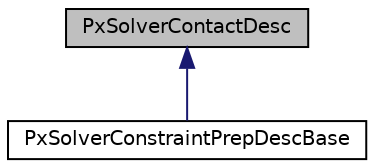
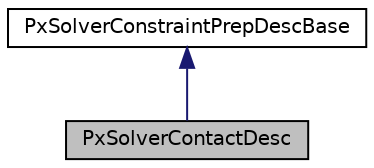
(187, 95) -> (187, 95)
